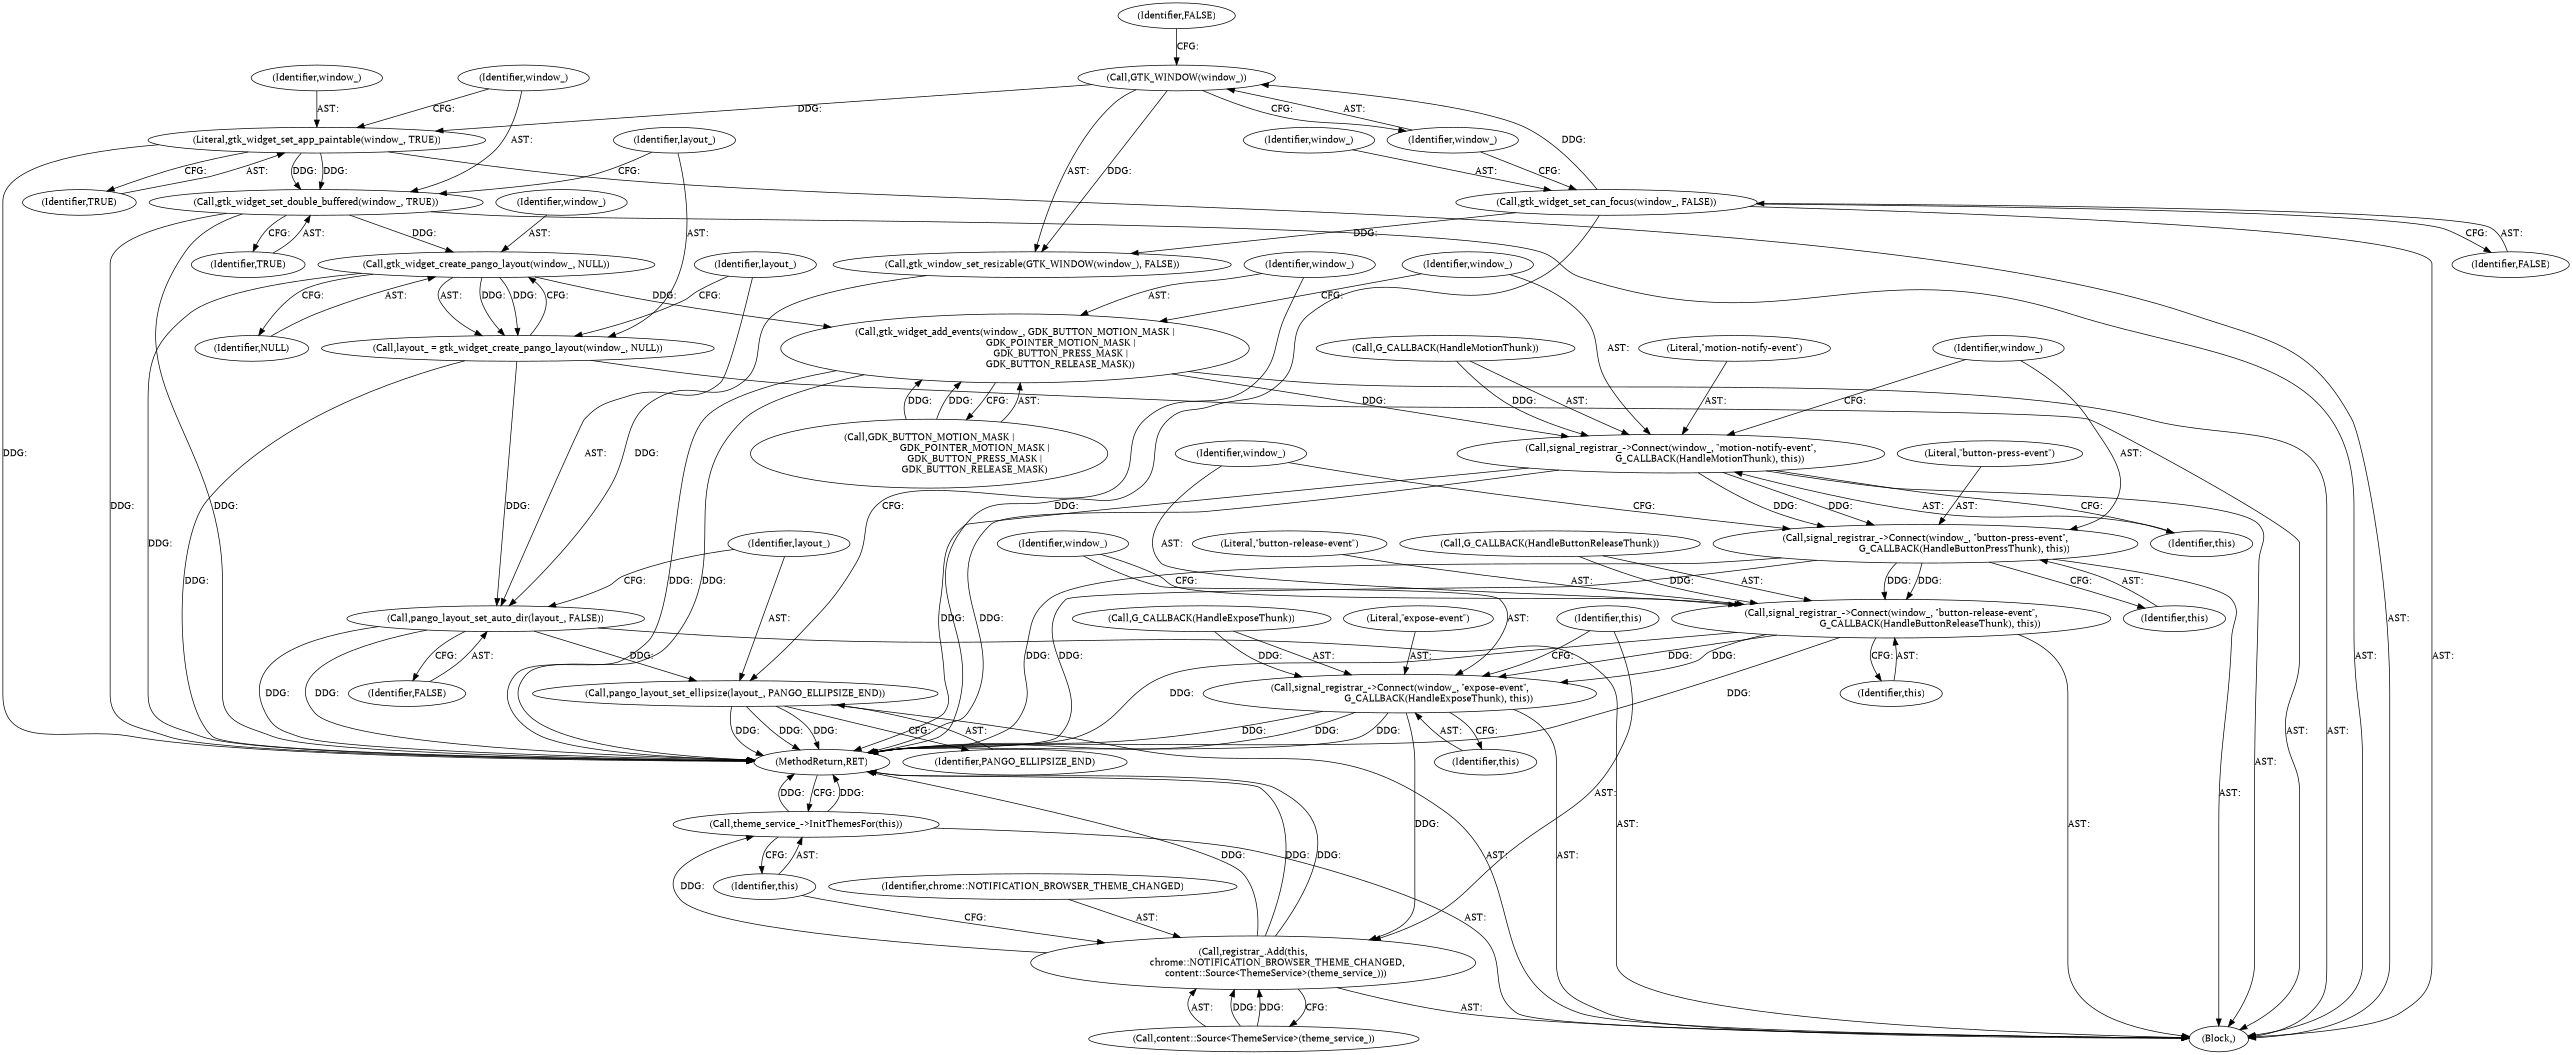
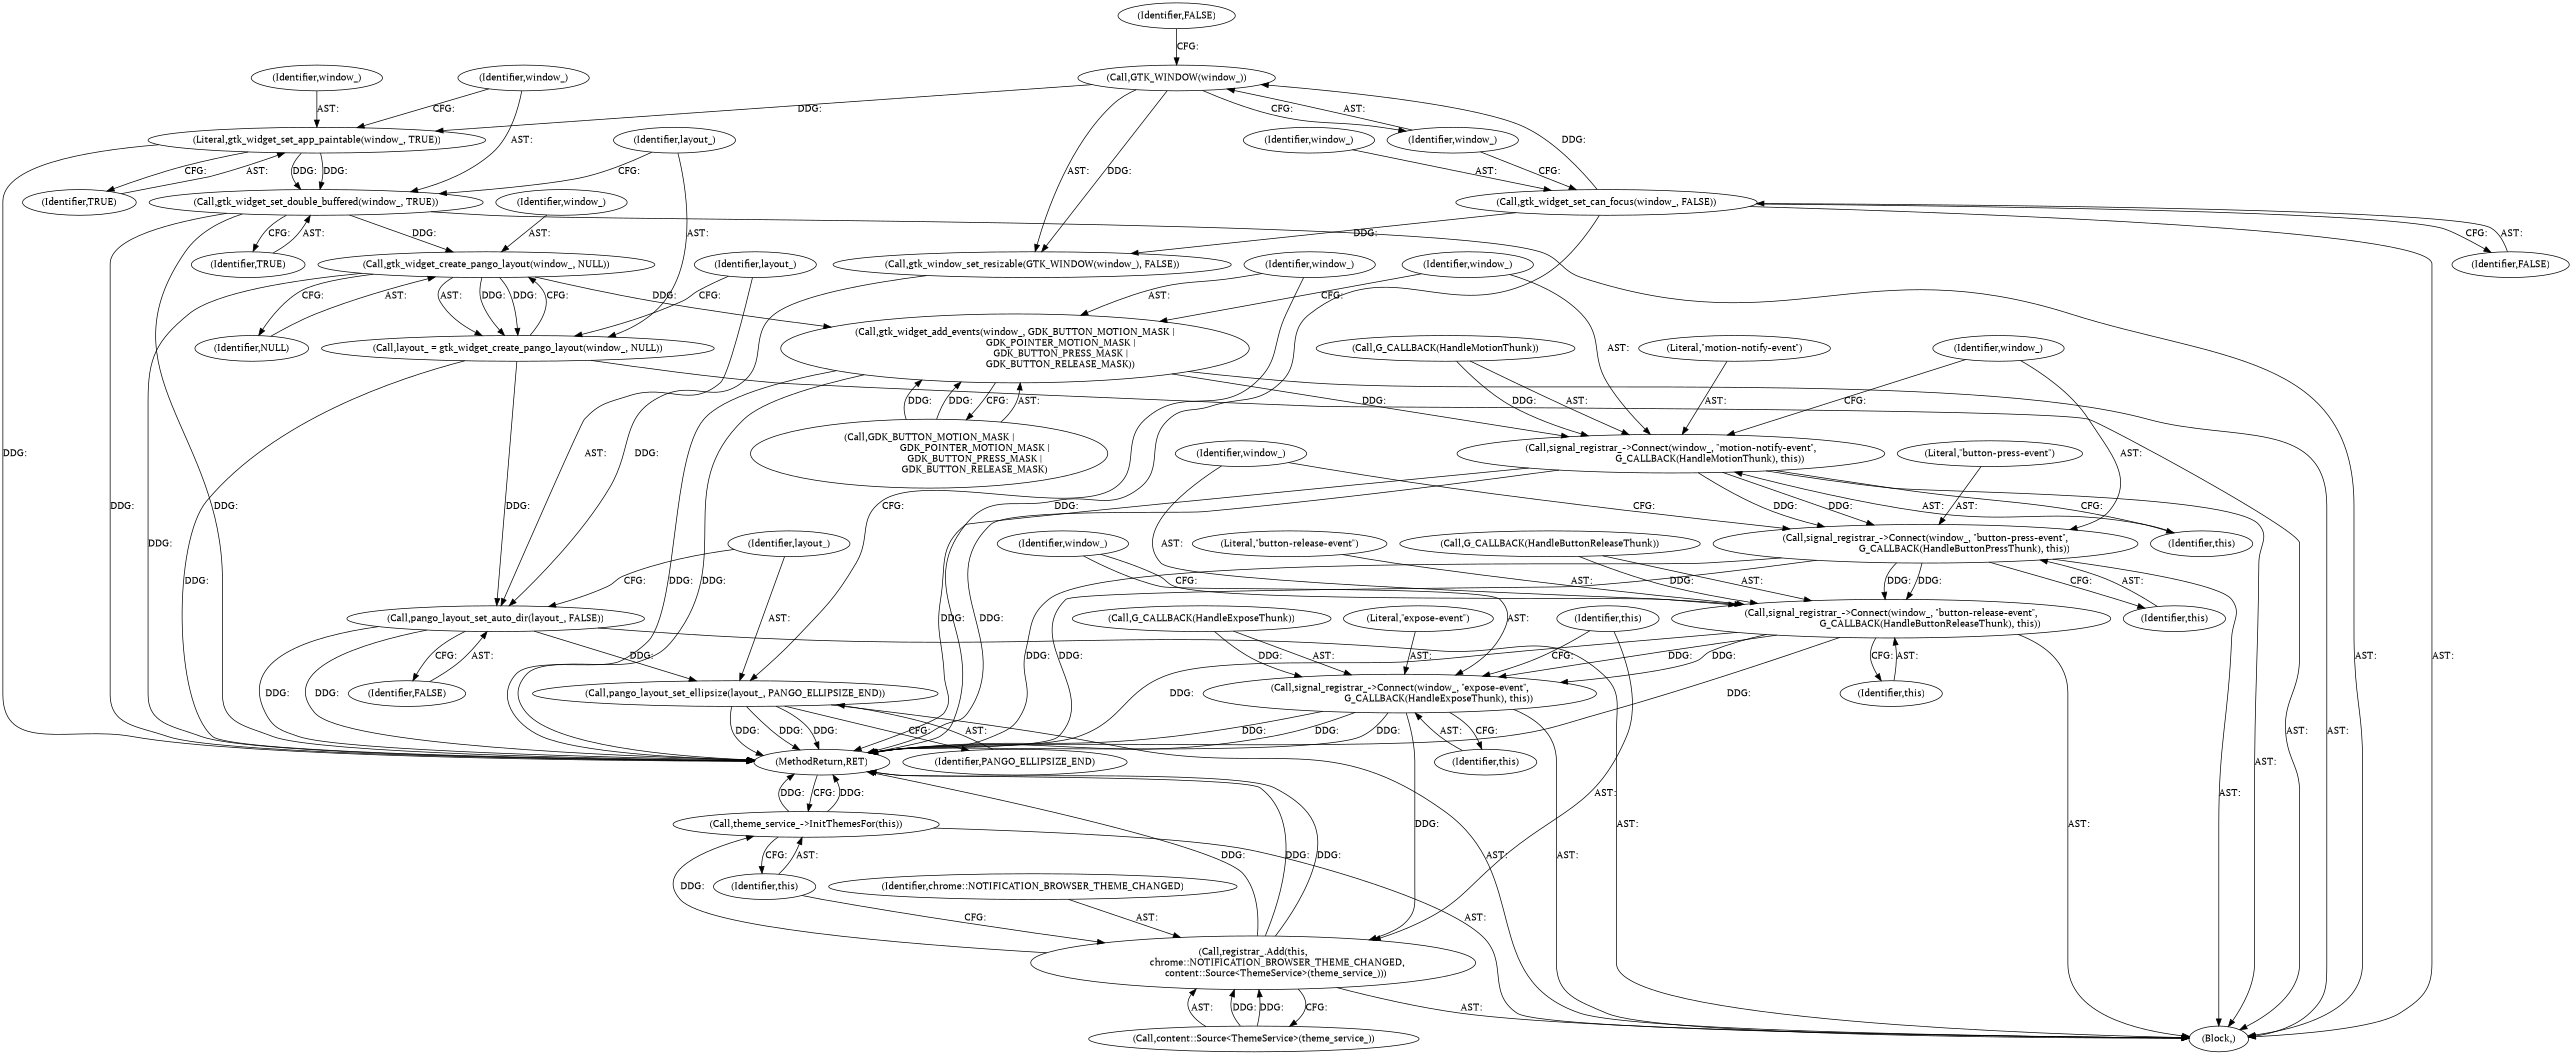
(1749, 240) -> none
